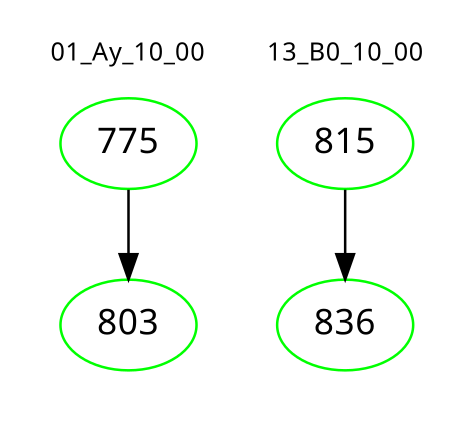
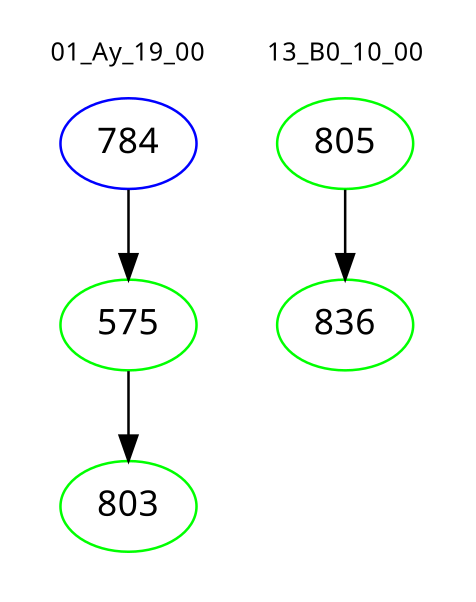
(128, 54) -> (128, 54)
(128, 144) -> (128, 325)
none -> (128, 144)
(345, 144) -> (345, 144)
